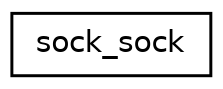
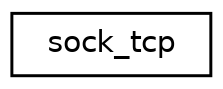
(111, 45) -> (111, 45)
